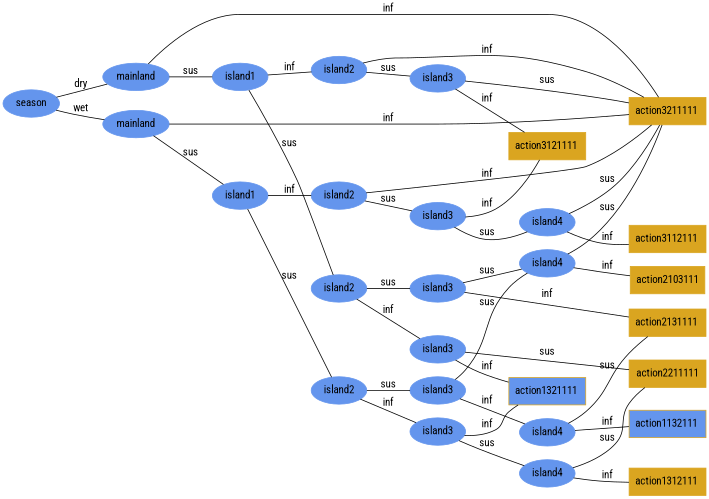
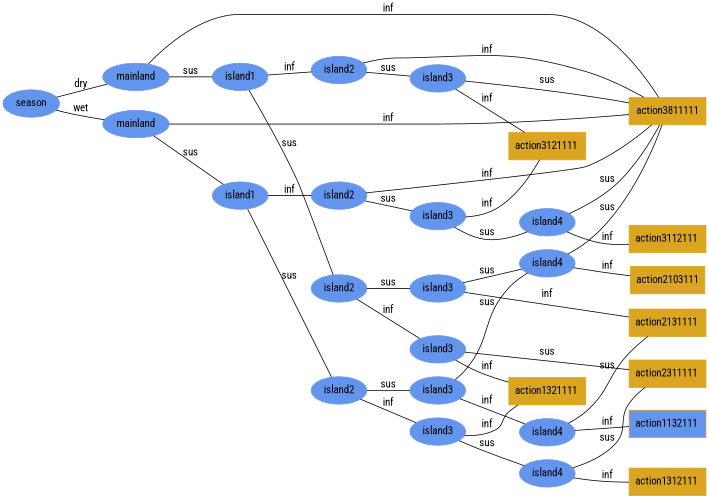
(668, 111) -> (668, 111)
(668, 374) -> (668, 374)
(547, 391) -> (547, 391)
